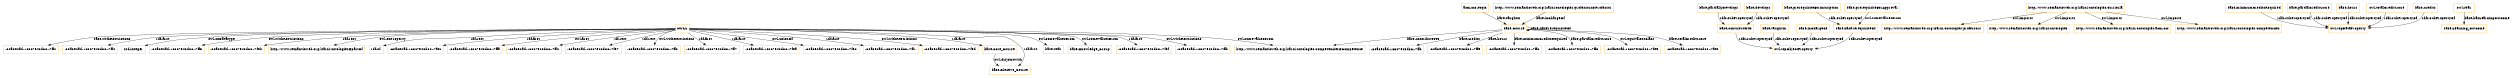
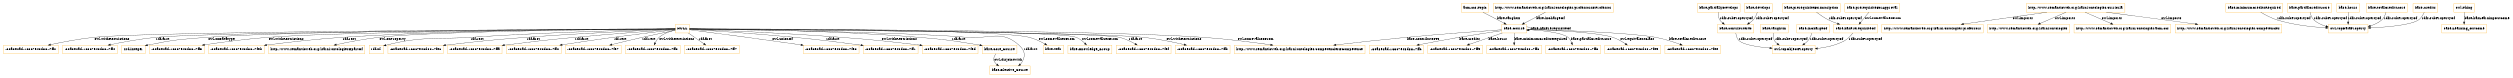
(2387, 8) -> (2387, 8)
(2464, 8) -> (2464, 8)
(112, 39) -> (112, 39)
(582, 39) -> (582, 39)
(771, 49) -> none
